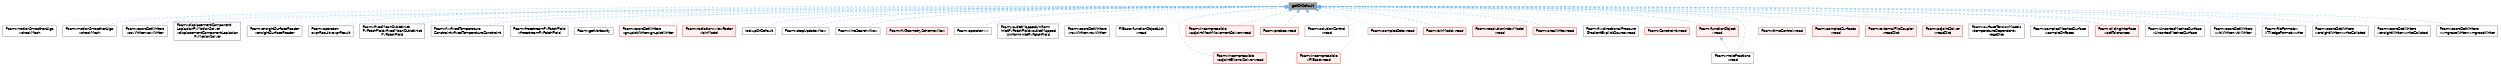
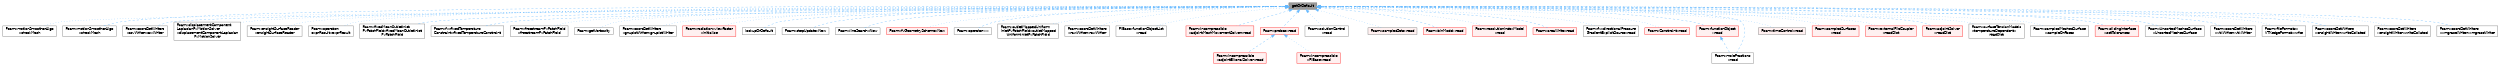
(814, 8) -> (814, 8)
(1353, 24) -> (1299, 45)
(1181, 25) -> (1260, 45)
(648, 31) -> (648, 31)
(709, 31) -> (709, 31)
